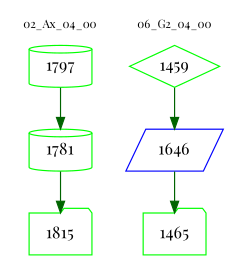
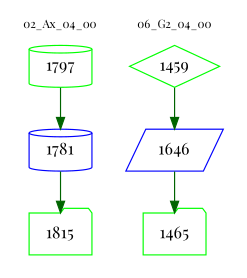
(61, 150) -> (61, 150)
